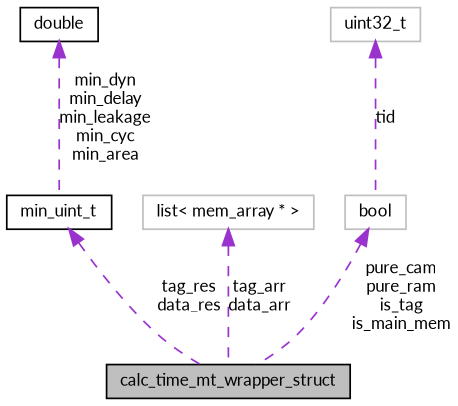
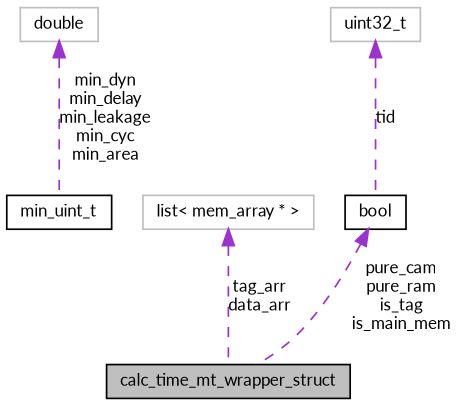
(59, 25) -> (59, 25)
(376, 212) -> (376, 212)
(134, 311) -> none
